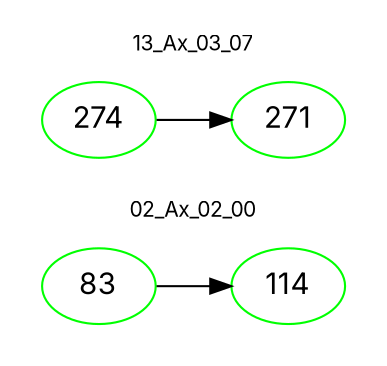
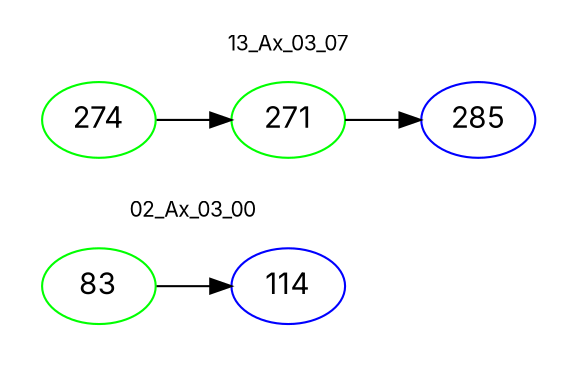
none -> (478, 120)
(194, 211) -> (194, 211)
(288, 286) -> (288, 286)
